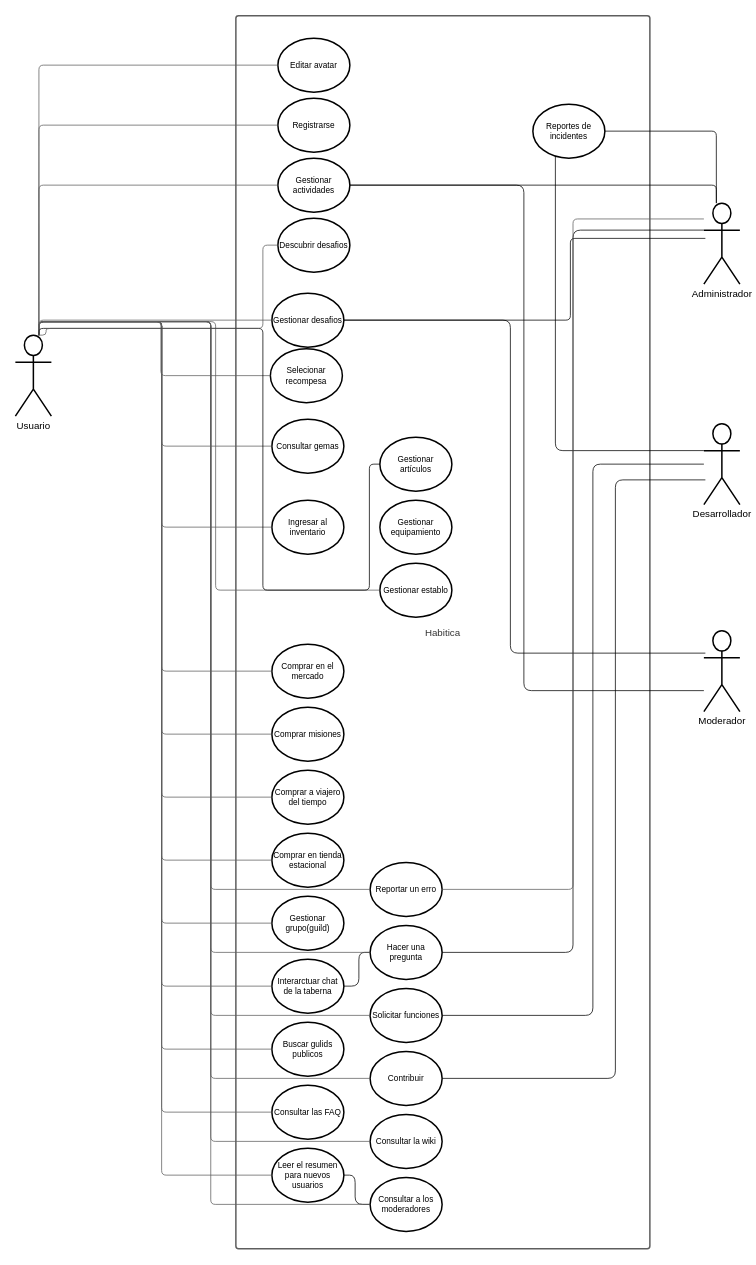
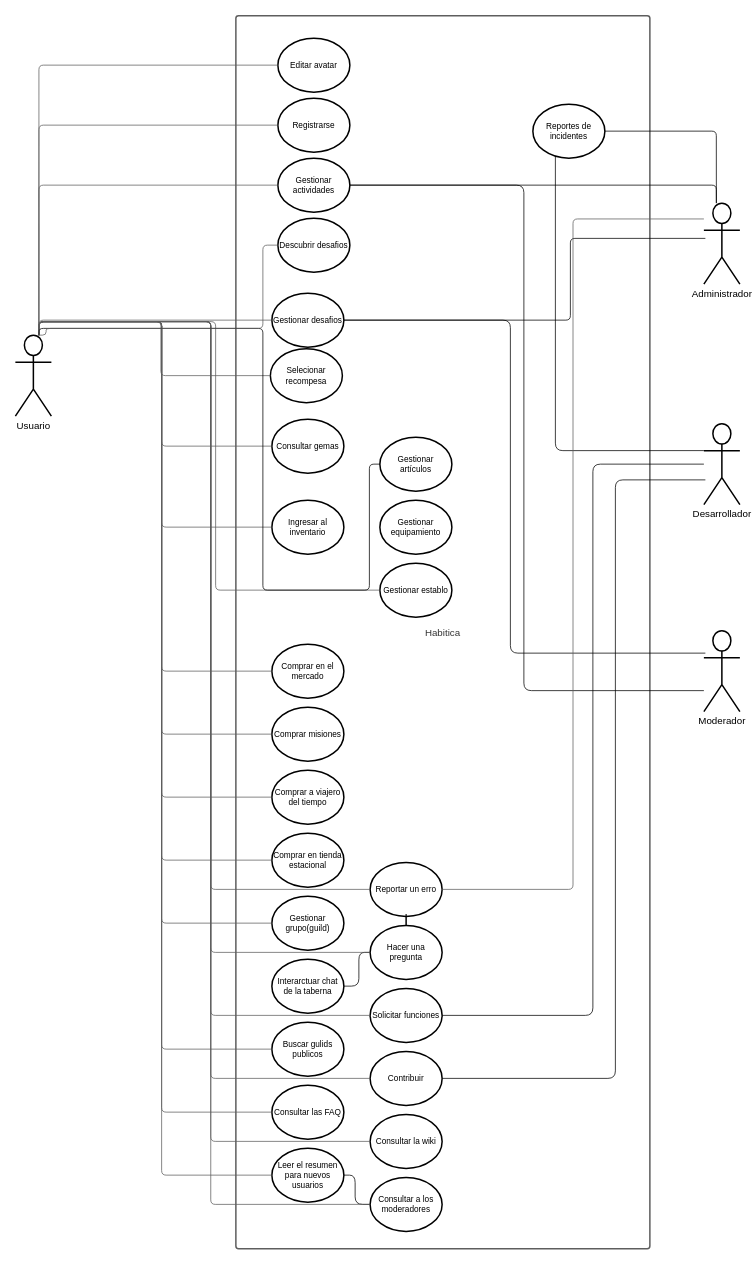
(536, 952) -> (406, 921)
(216, 986) -> none
